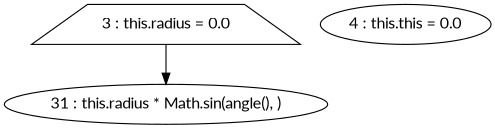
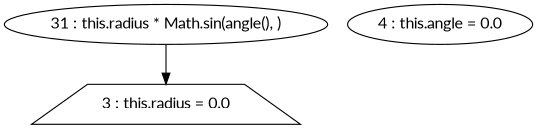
(406, 24) -> (440, 24)
(166, 59) -> (166, 59)
